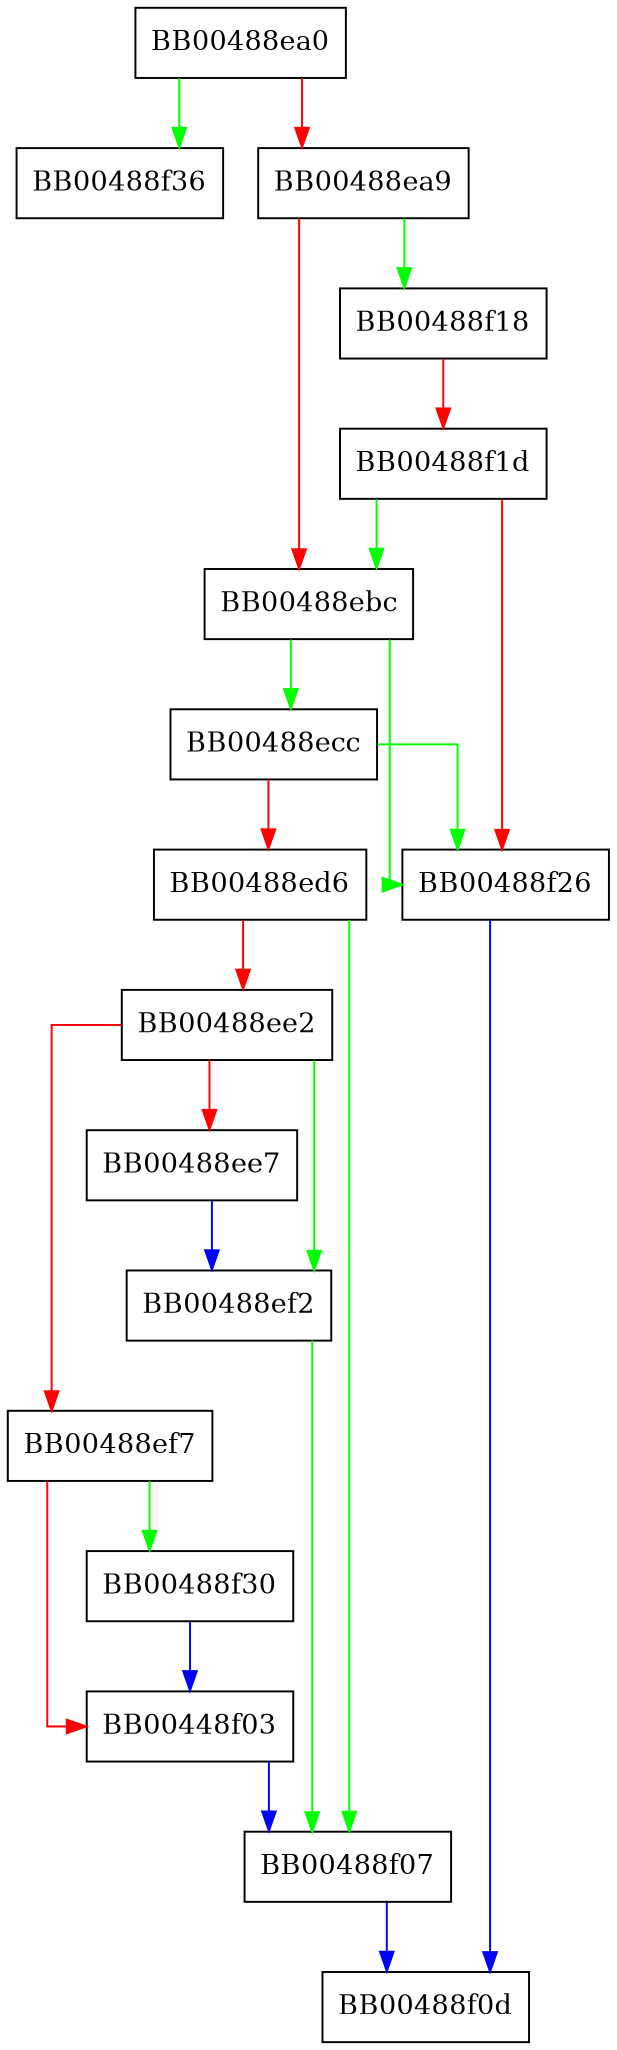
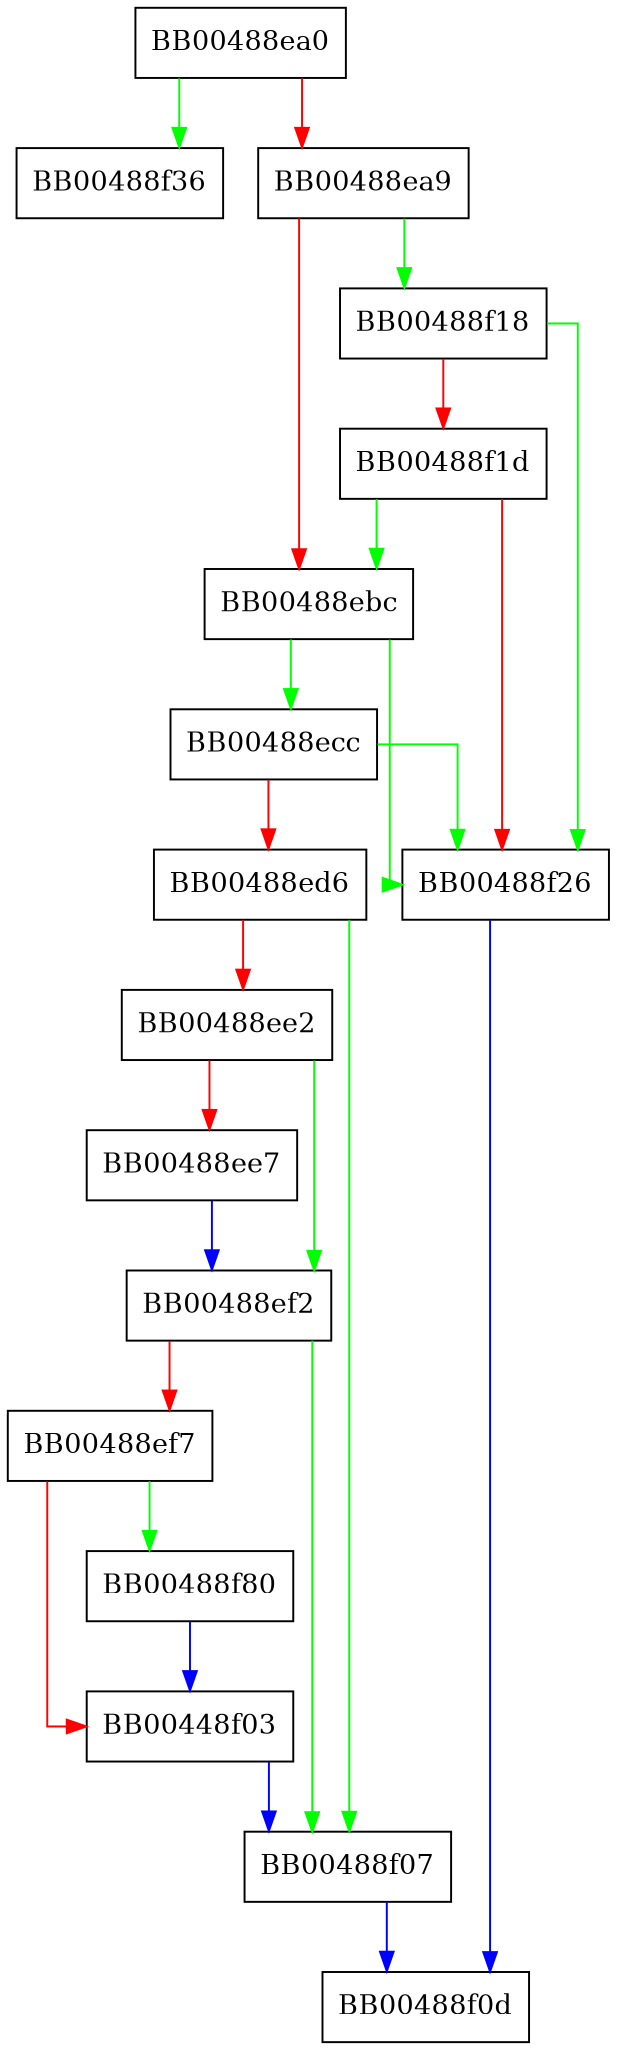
none -> (578, 562)
(52, 1173) -> (170, 1366)
(190, 1586) -> (190, 1586)
